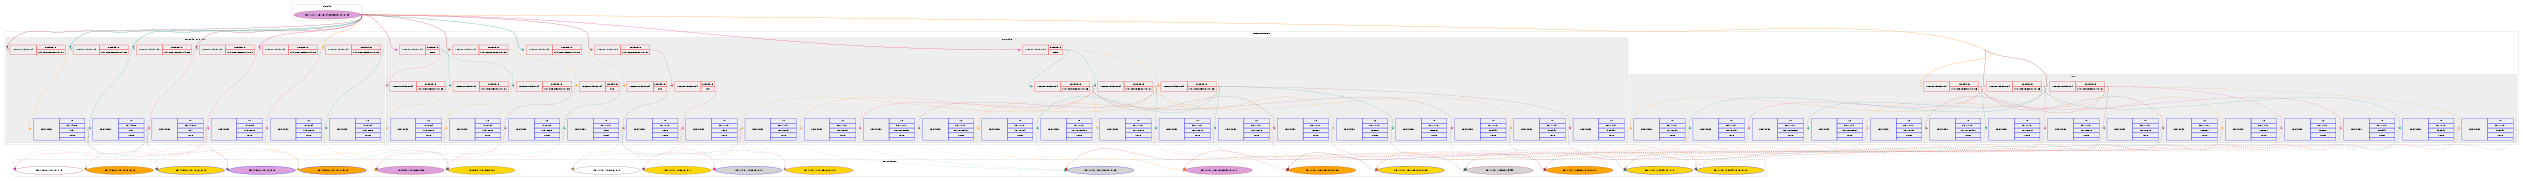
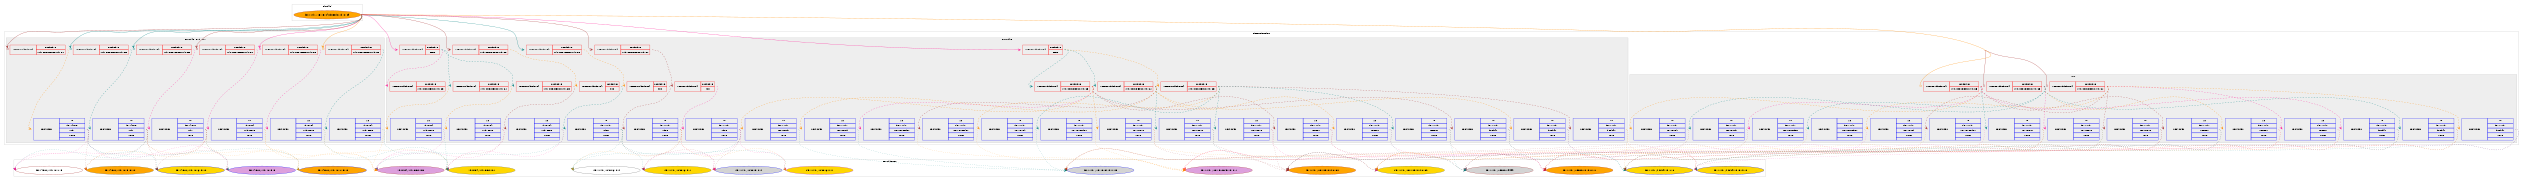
(327, 15) -> (327, 15)
(820, 170) -> (820, 170)
(1101, 170) -> (1101, 170)
(1411, 170) -> (1411, 170)
